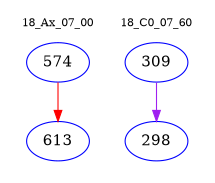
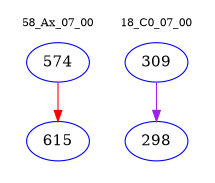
(58, 24) -> (58, 24)
(157, 24) -> (157, 24)
(58, 141) -> (58, 141)
